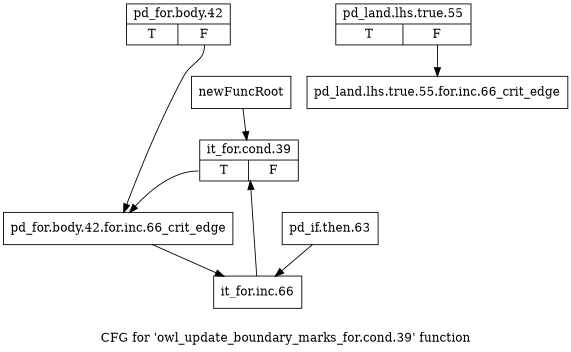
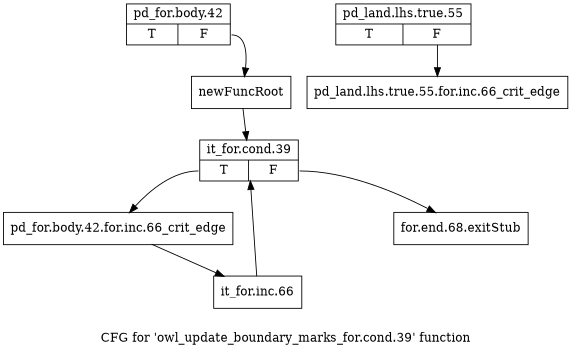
(161, 122) -> (245, 48)
(330, 229) -> none
none -> (461, 229)
